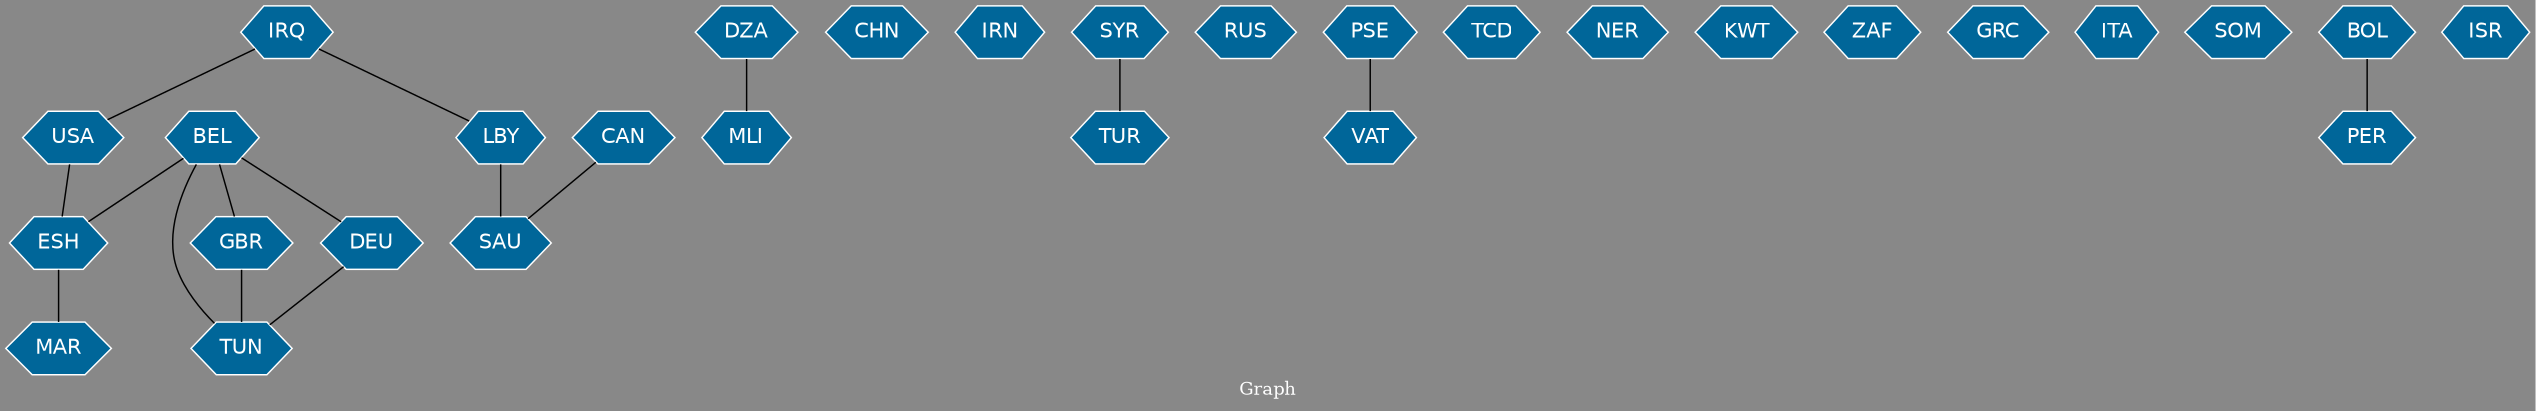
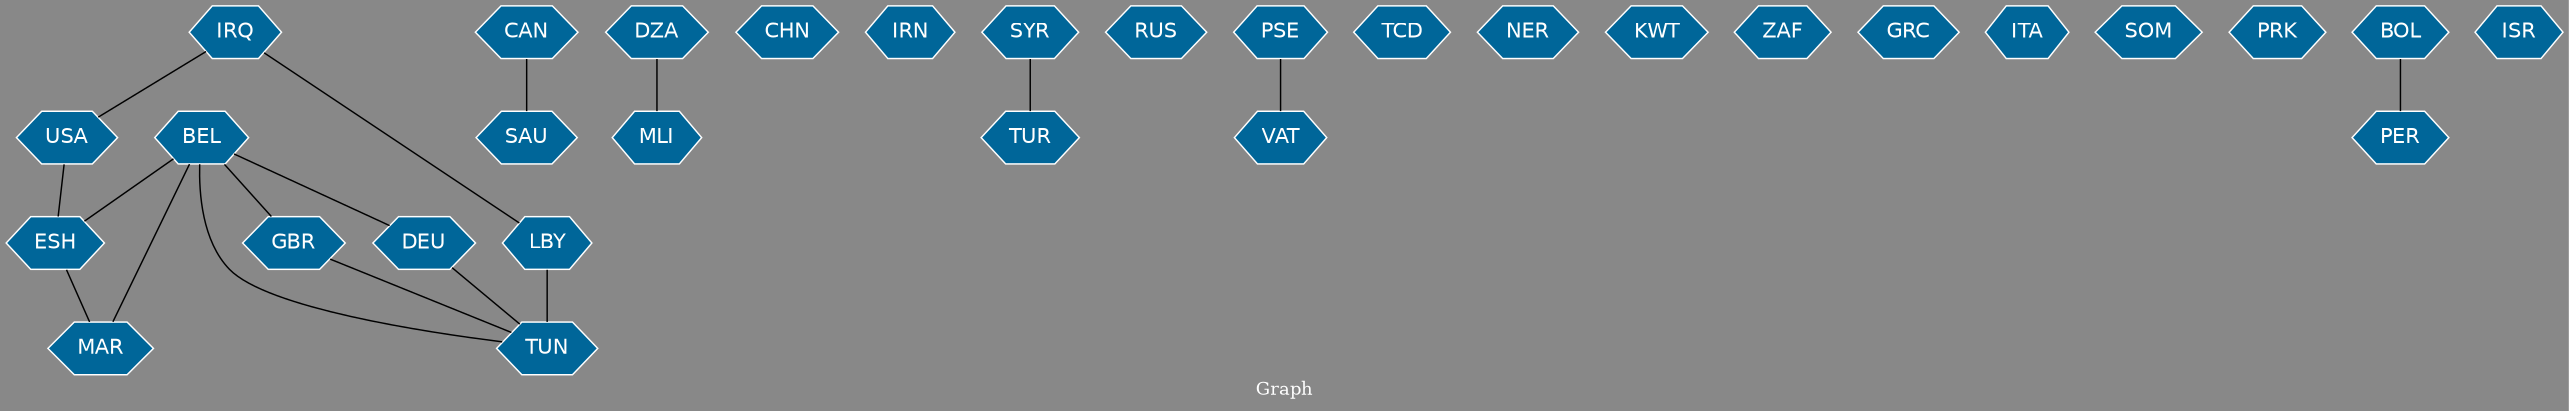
none -> (2278, 32)
(501, 190) -> (547, 296)
none -> (151, 243)
